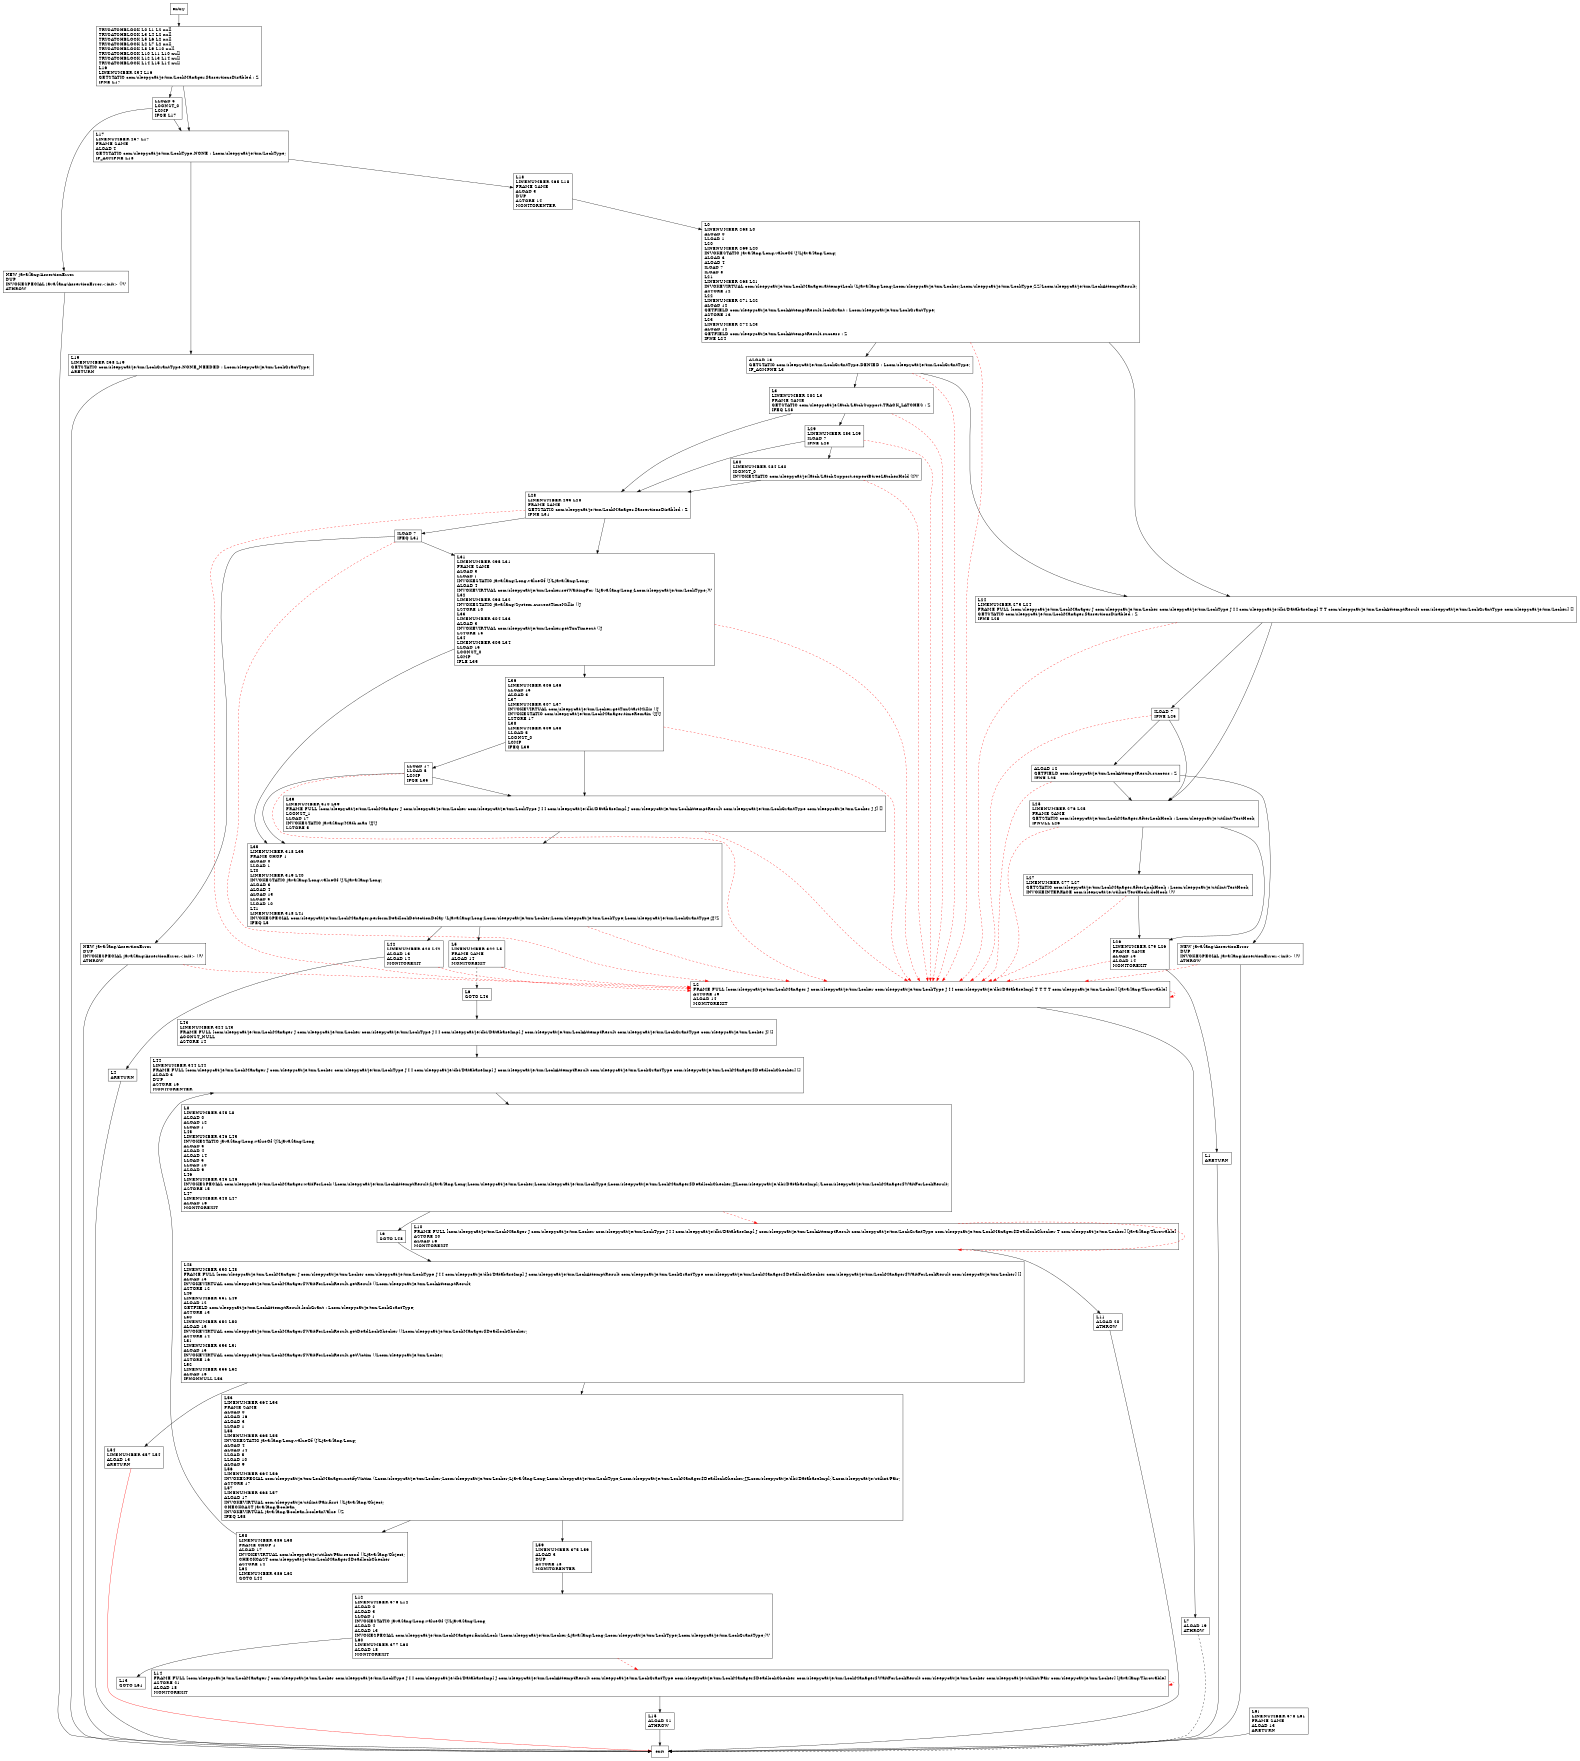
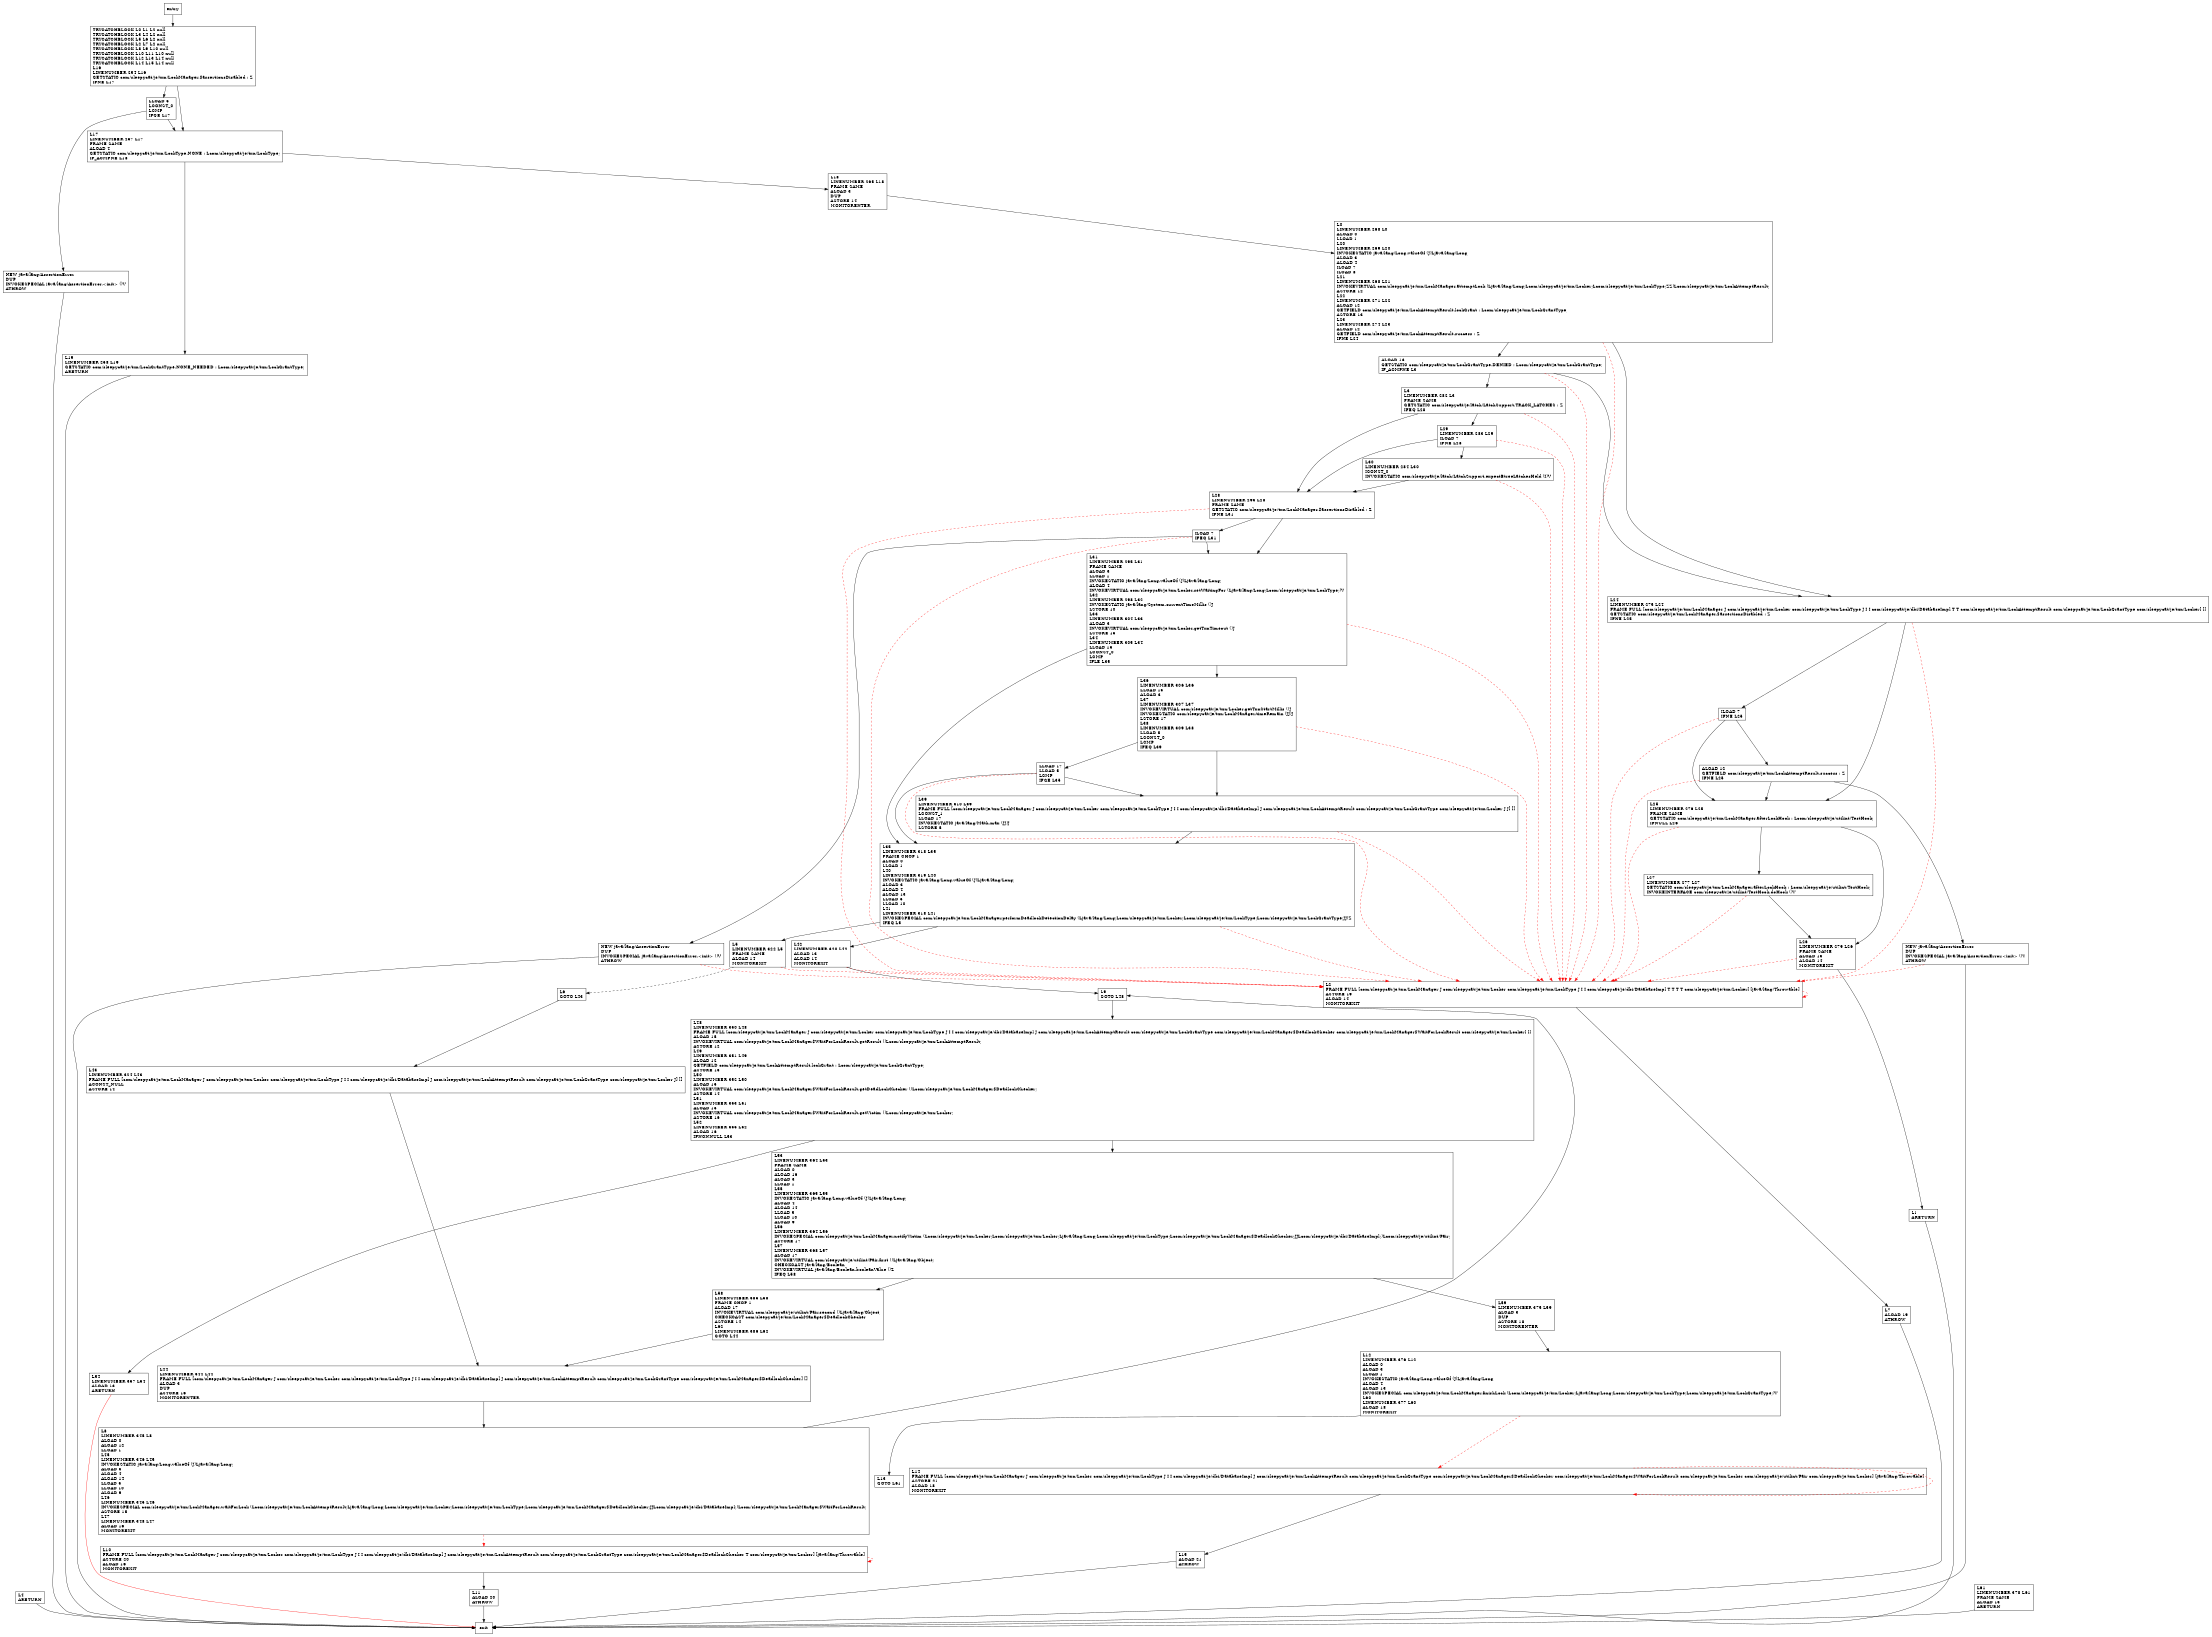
(244, 988) -> (970, 985)
(983, 1749) -> (1341, 1604)
